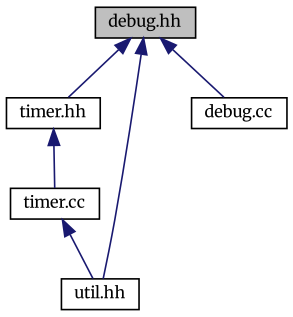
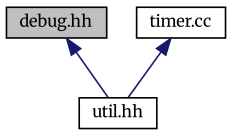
(53, 113) -> none
(239, 113) -> none
